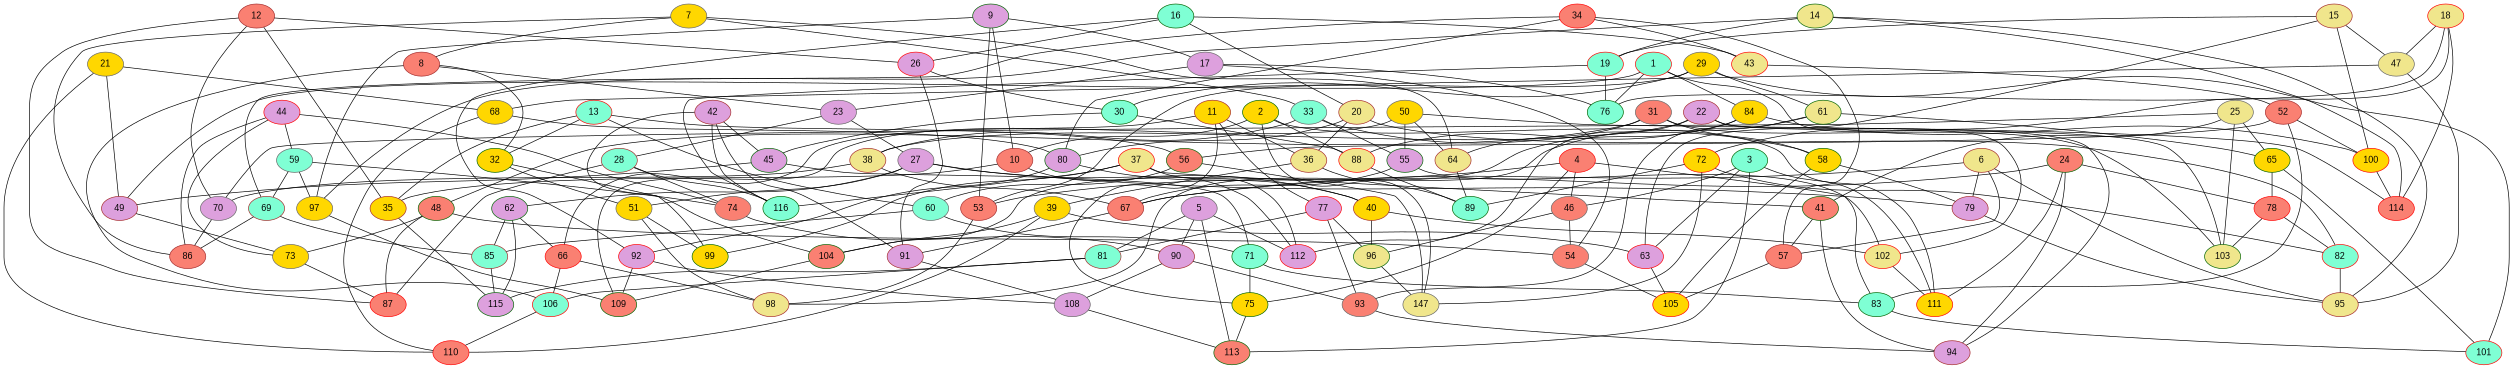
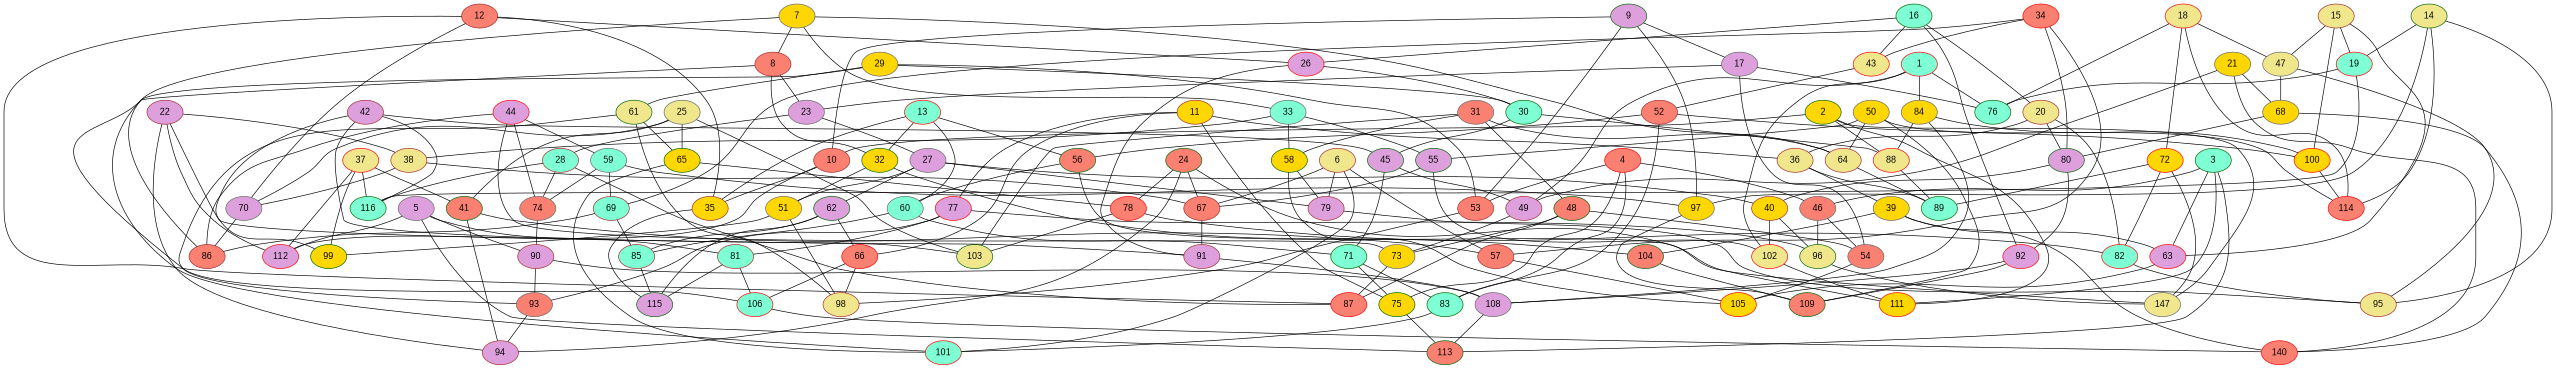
(1511, 157) -> (1844, 276)
(2153, 250) -> (1191, 310)
(451, 353) -> (2279, 353)
